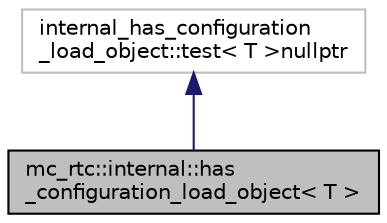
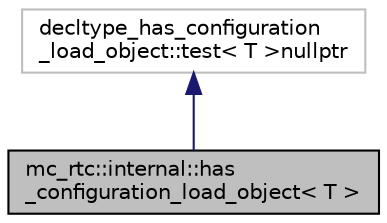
(194, 41) -> (194, 41)
